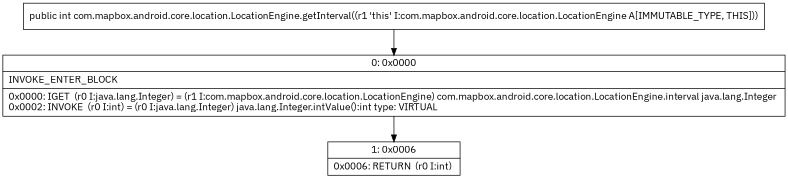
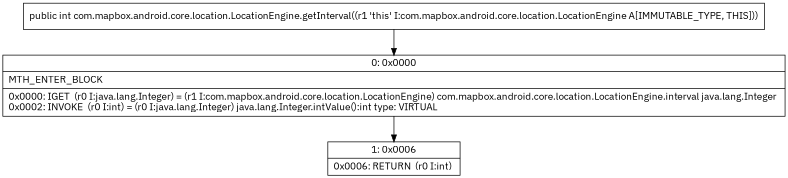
(63, 80) -> (56, 80)
